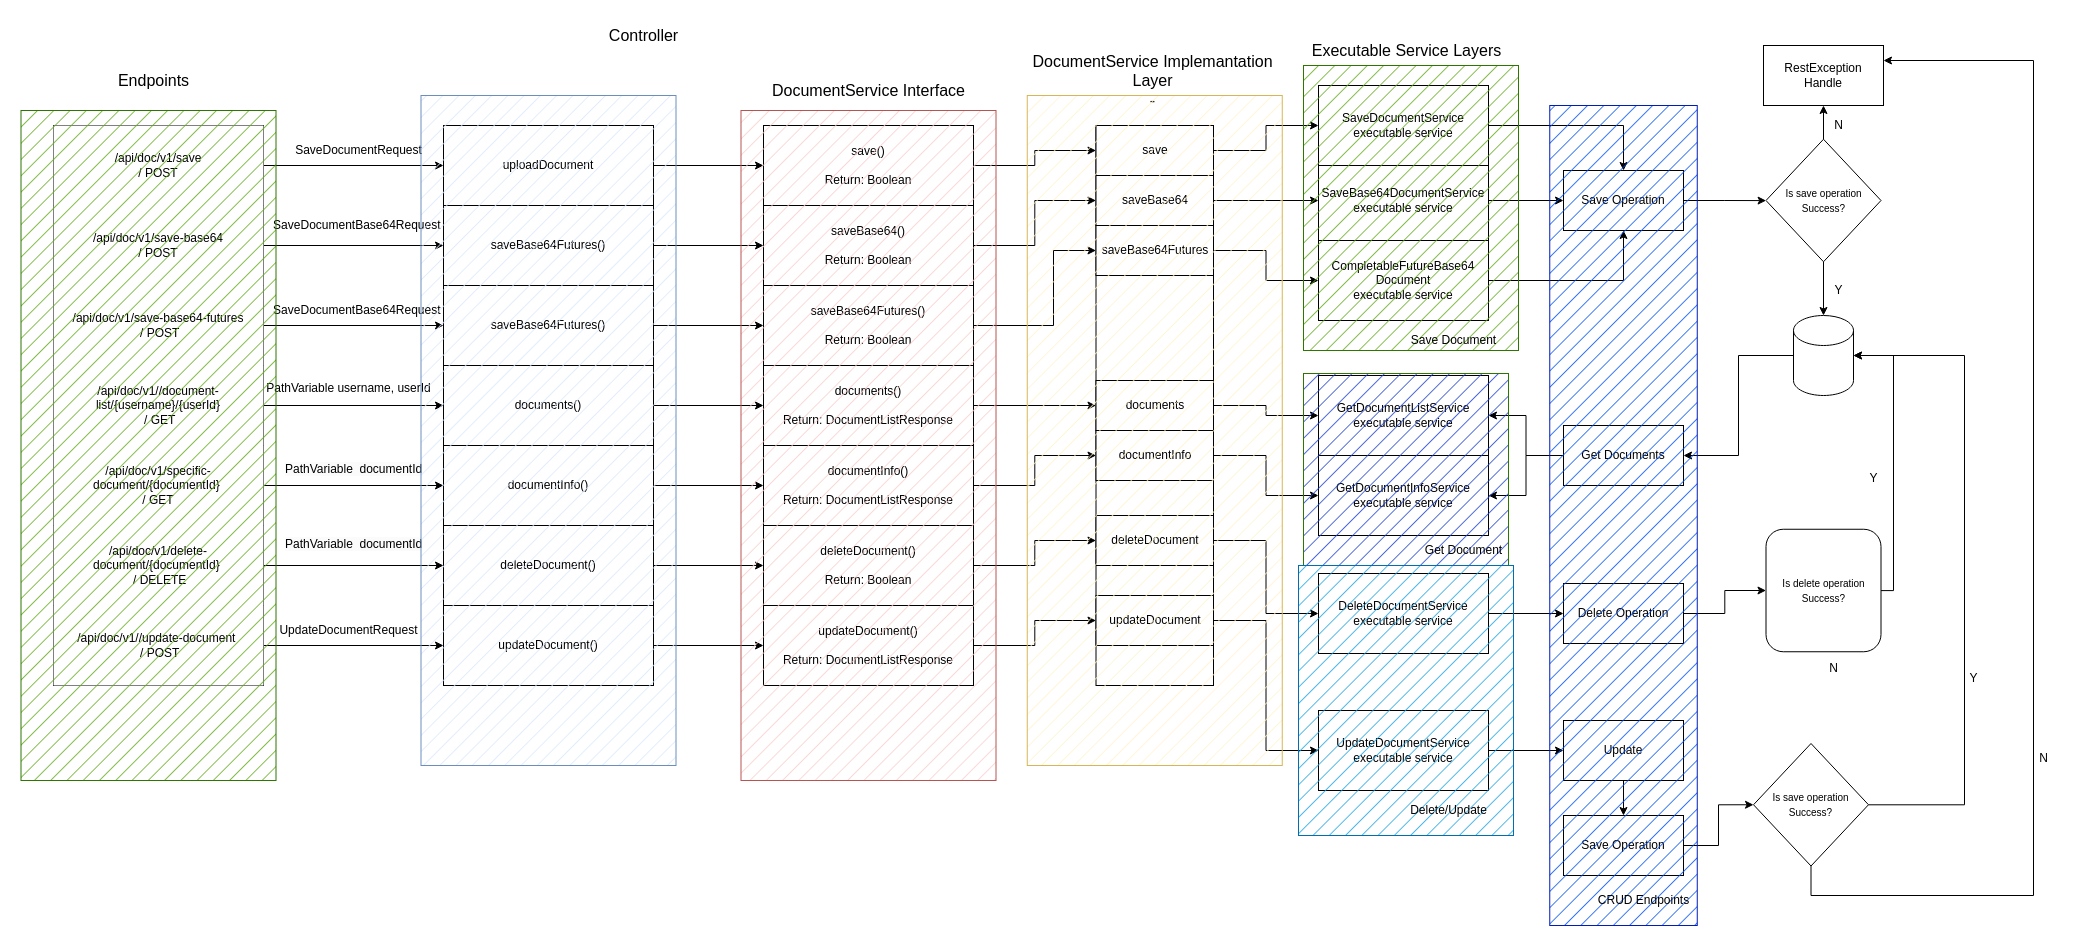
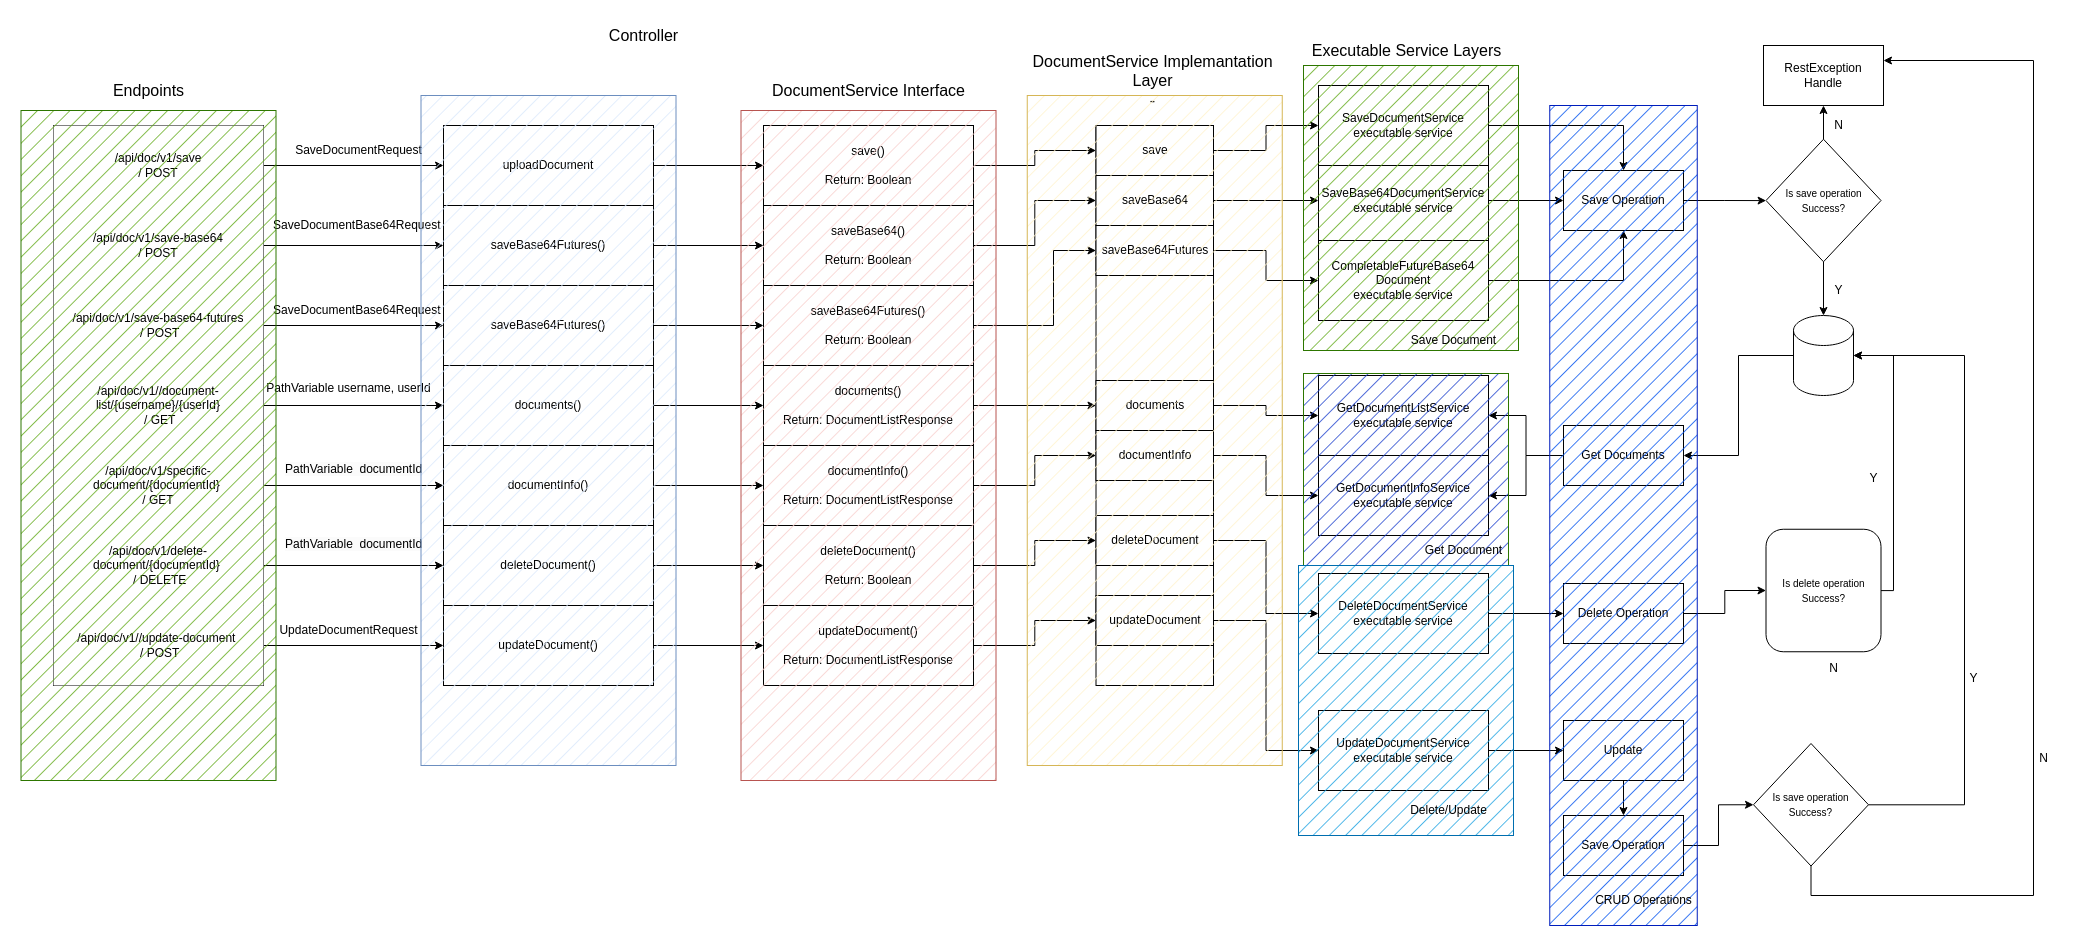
(154, 81) -> (149, 91)
(1644, 901) -> (1644, 901)
